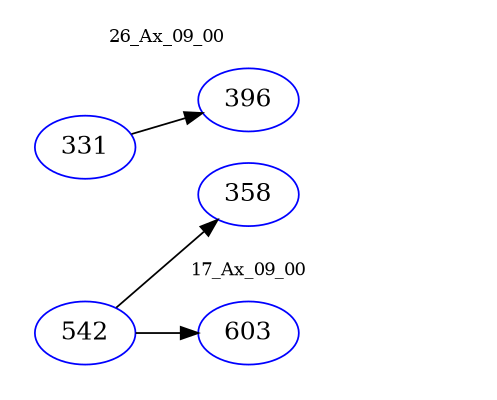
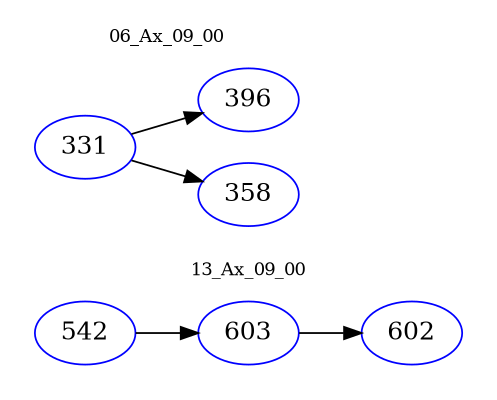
(167, 38) -> (167, 38)
(160, 270) -> (158, 168)
(249, 271) -> (249, 271)
none -> (412, 333)
